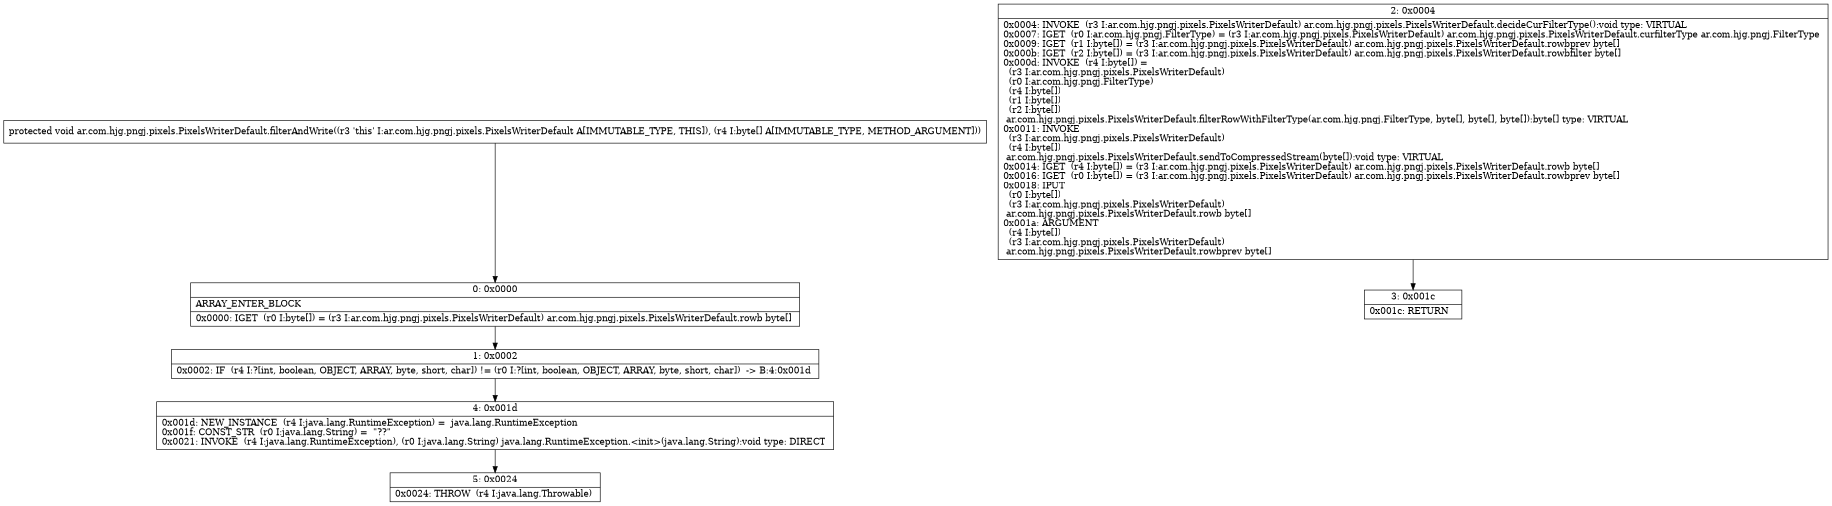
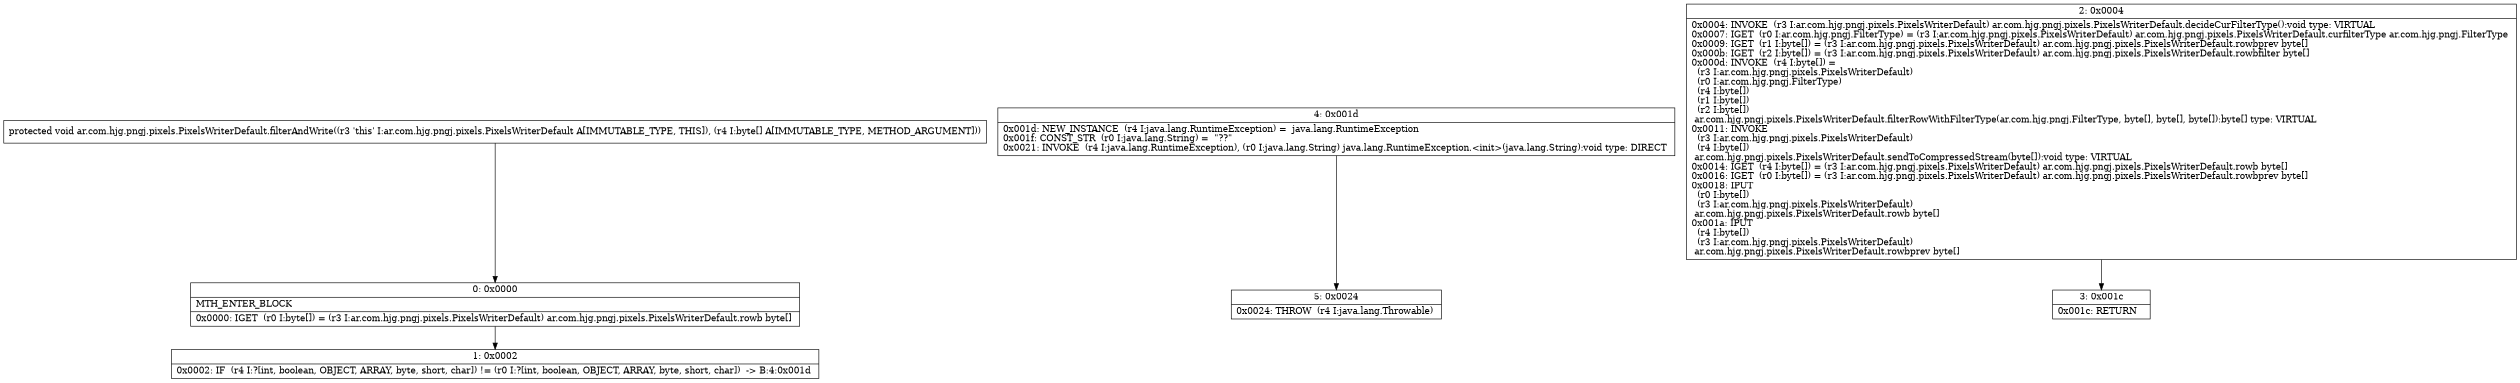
(1054, 224) -> (1725, 224)
(249, 304) -> (244, 304)
(495, 387) -> none
